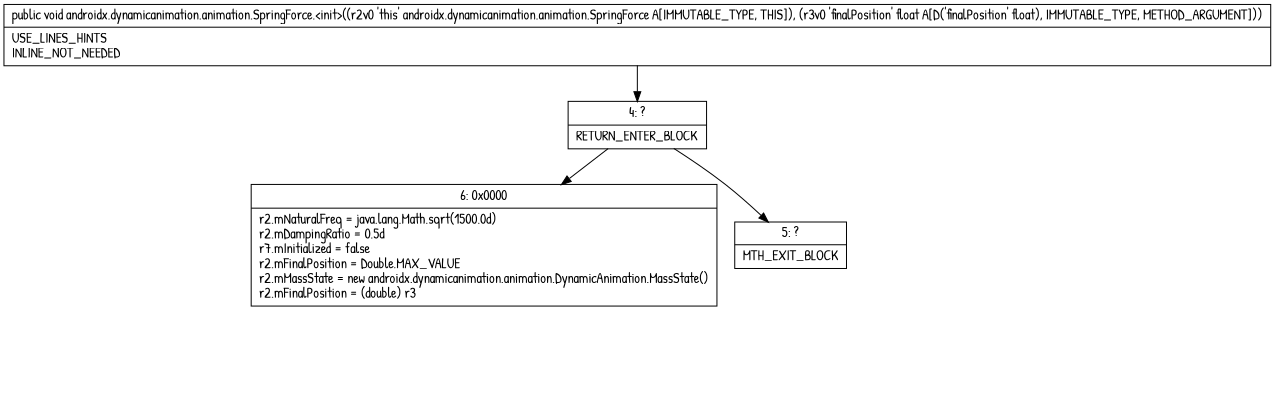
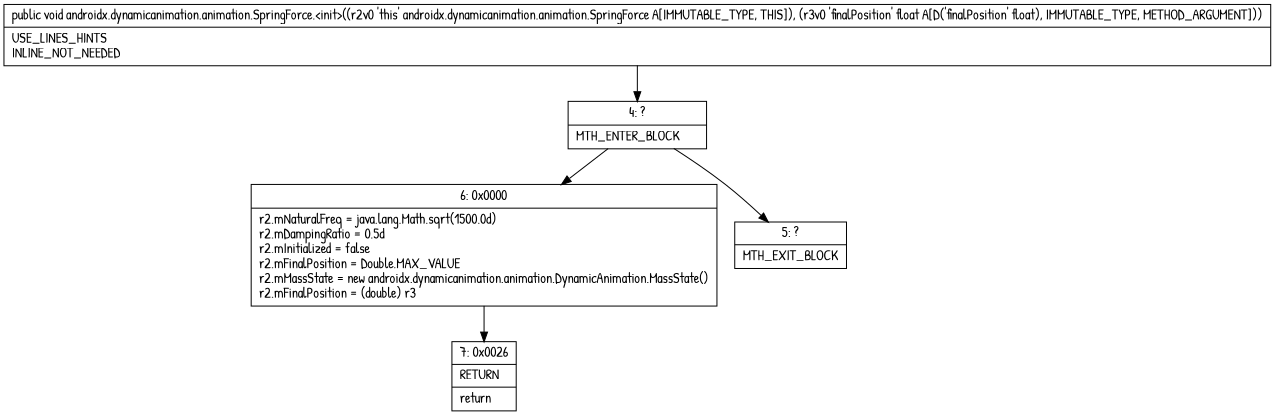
(637, 136) -> (628, 136)
(314, 249) -> (314, 249)
none -> (484, 376)
